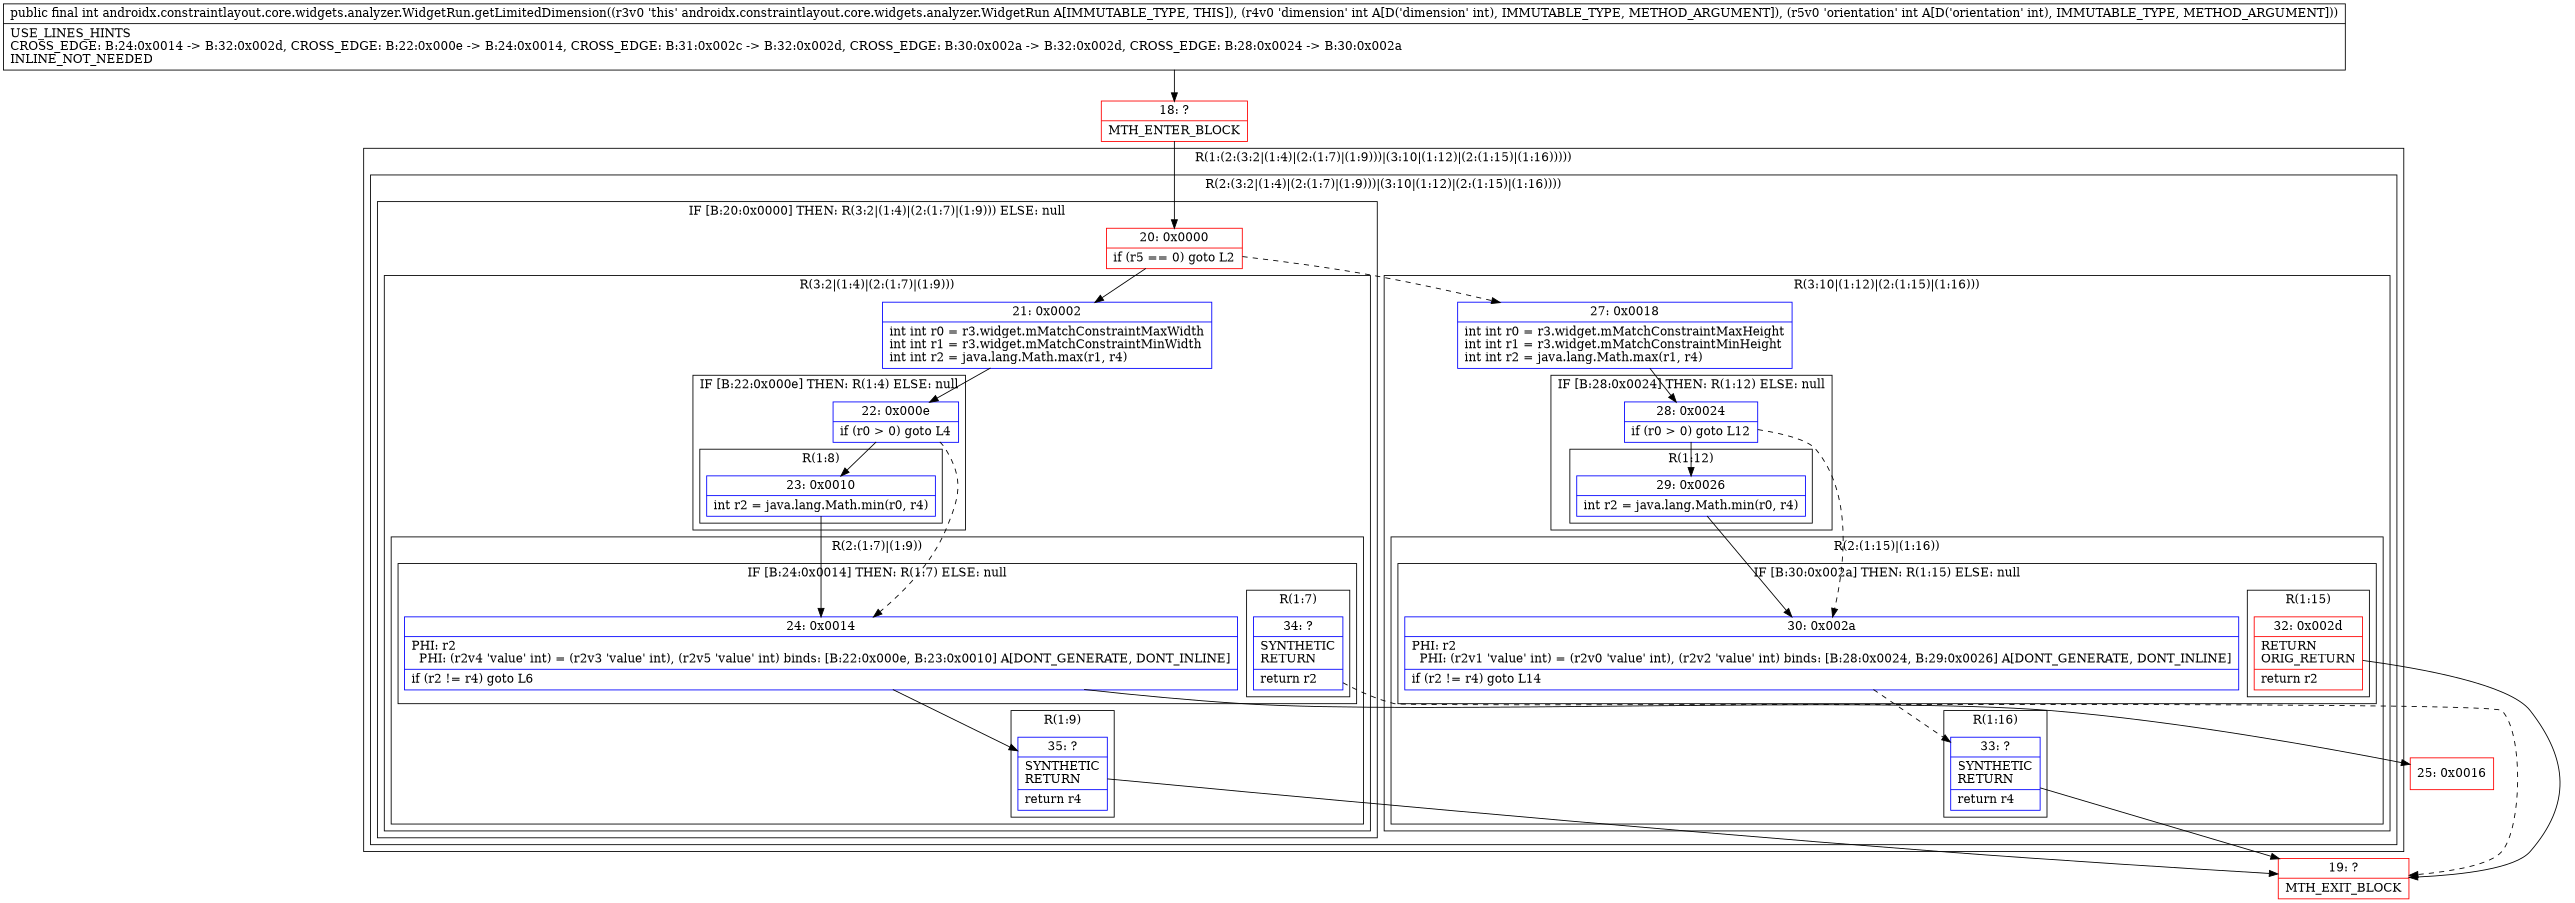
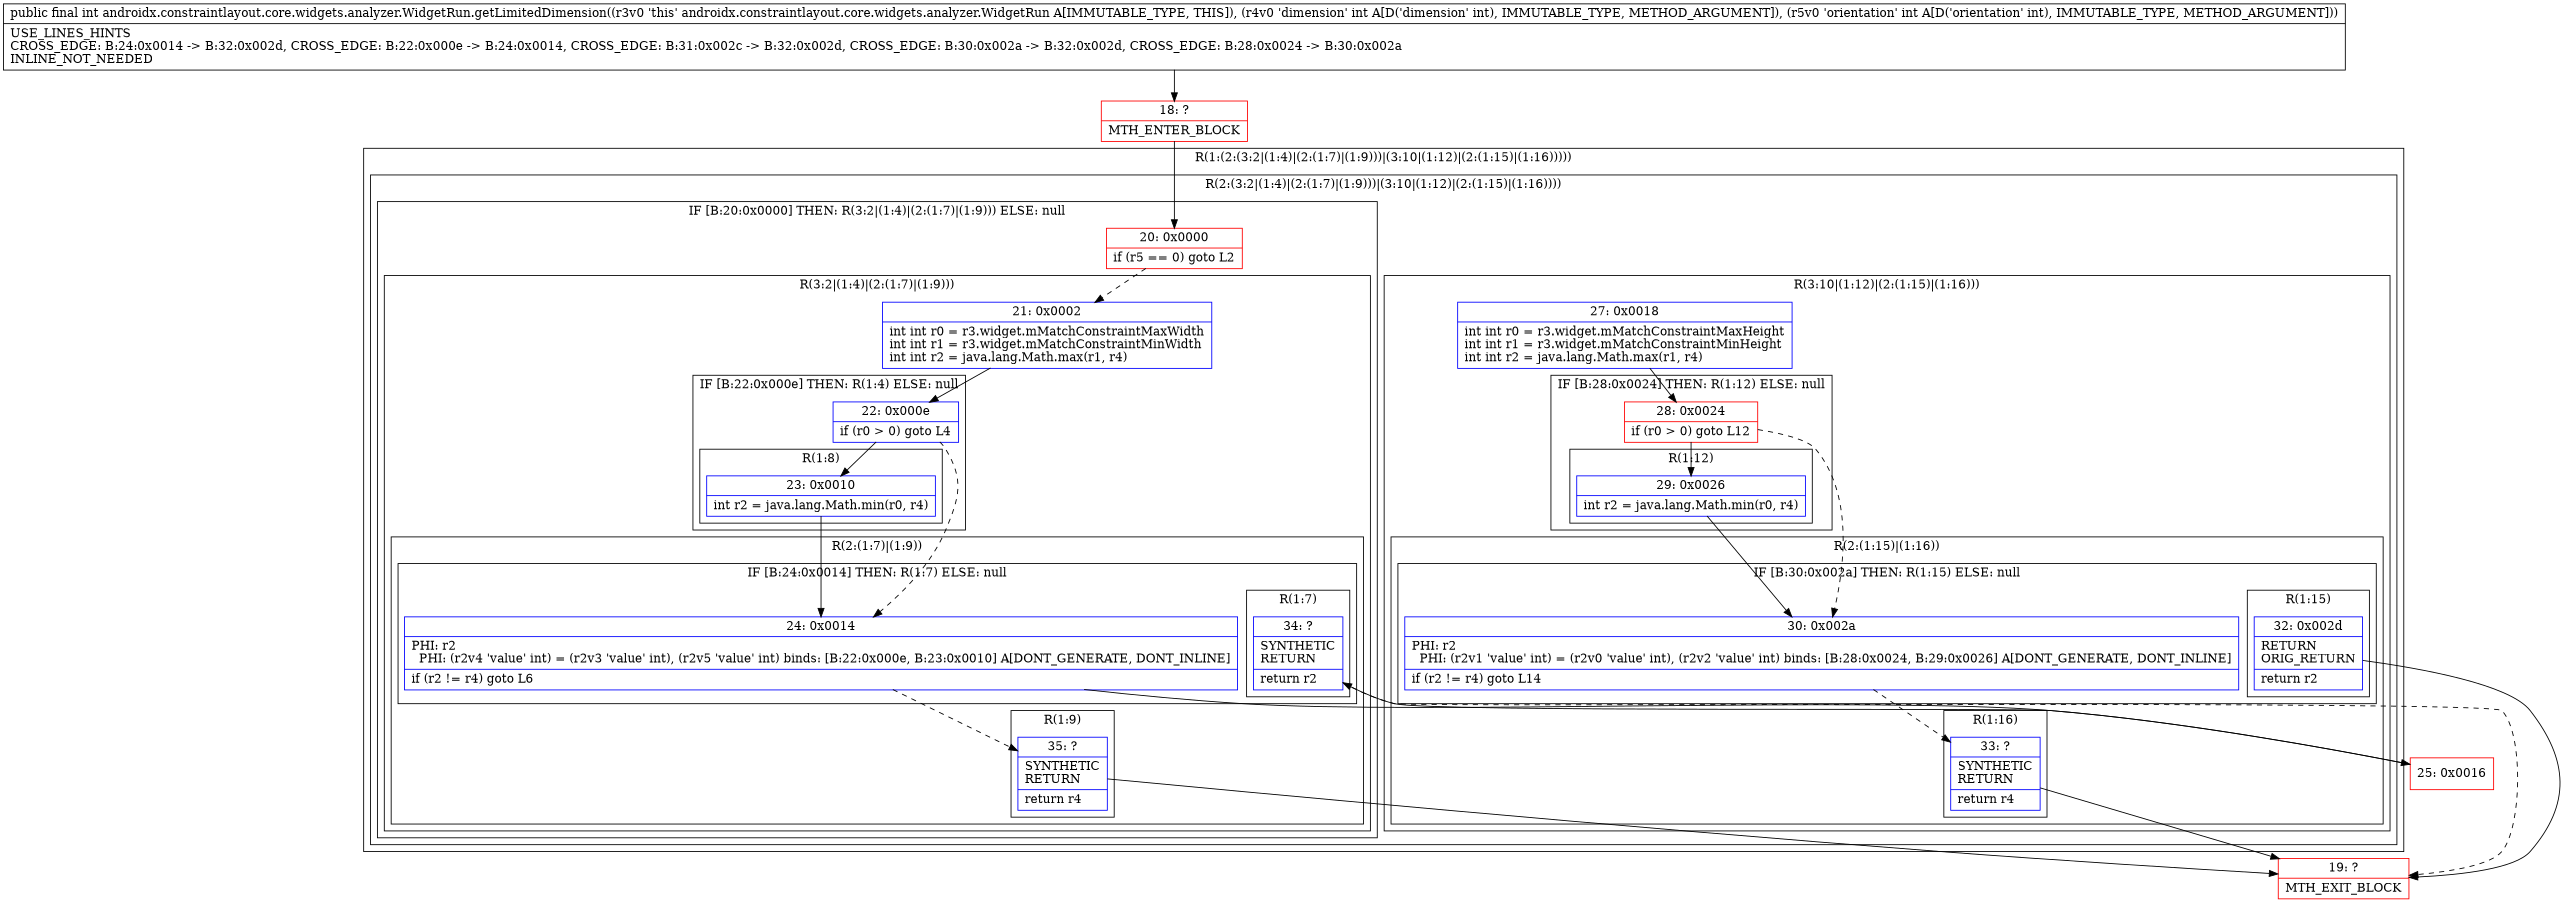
(1343, 270) -> none
(1124, 283) -> (1124, 283)
(1691, 422) -> (1691, 422)
(2308, 653) -> (2308, 653)
none -> (1881, 709)
(951, 718) -> (951, 718)
